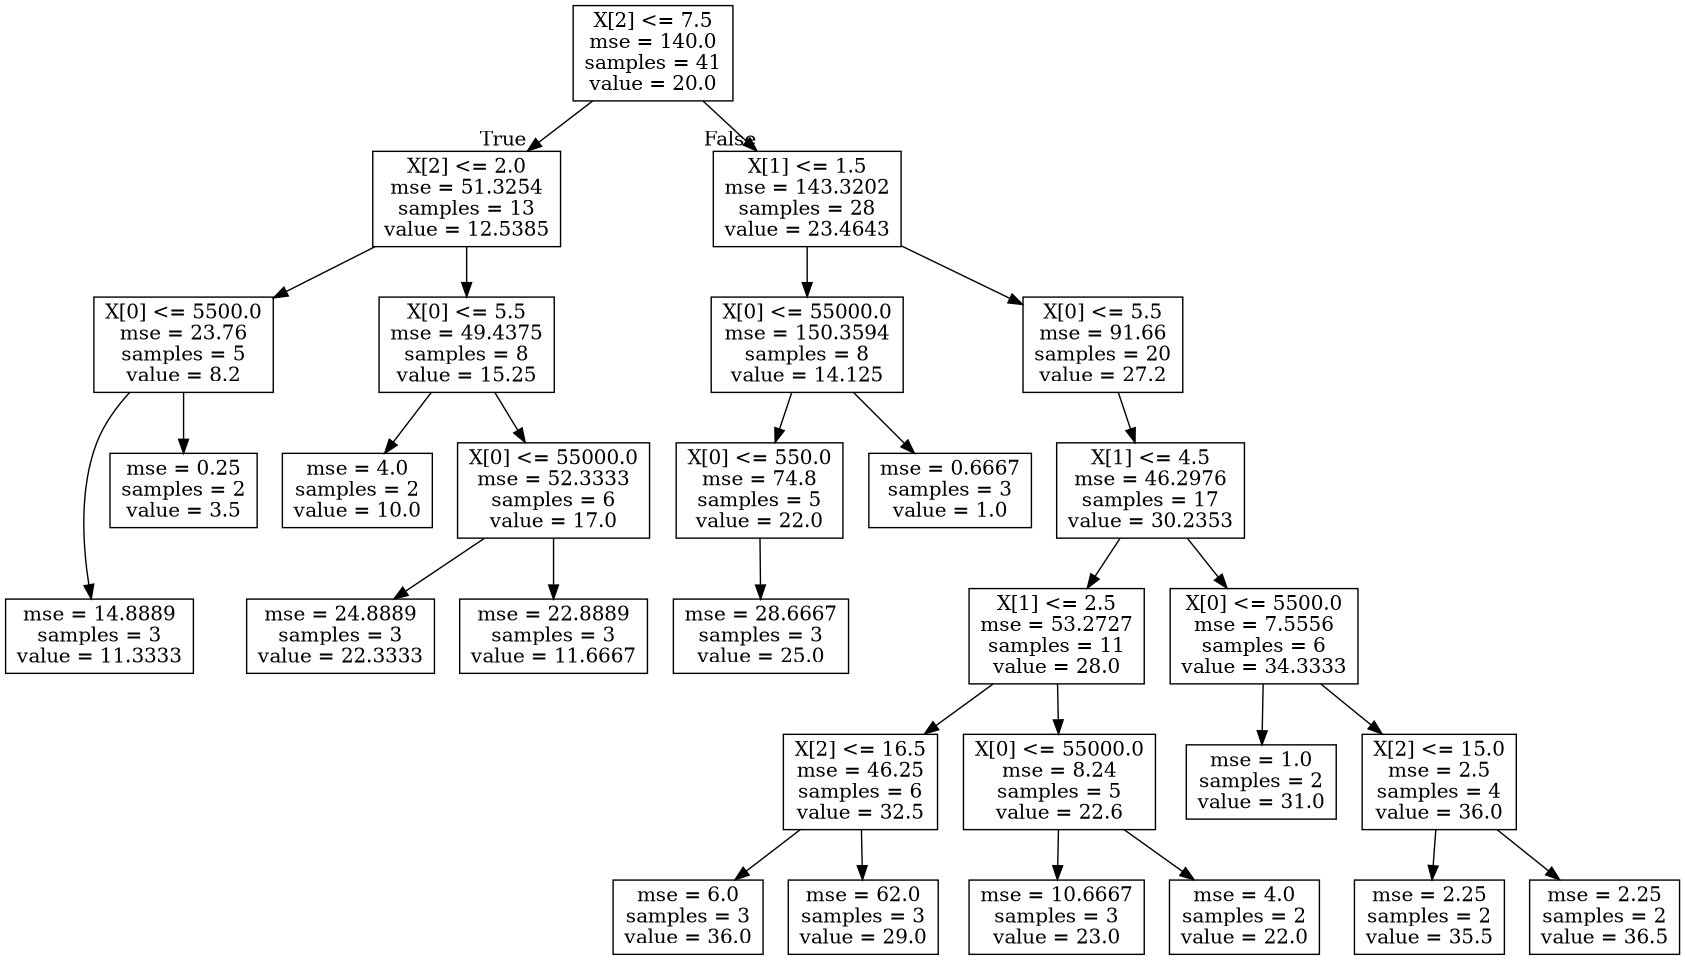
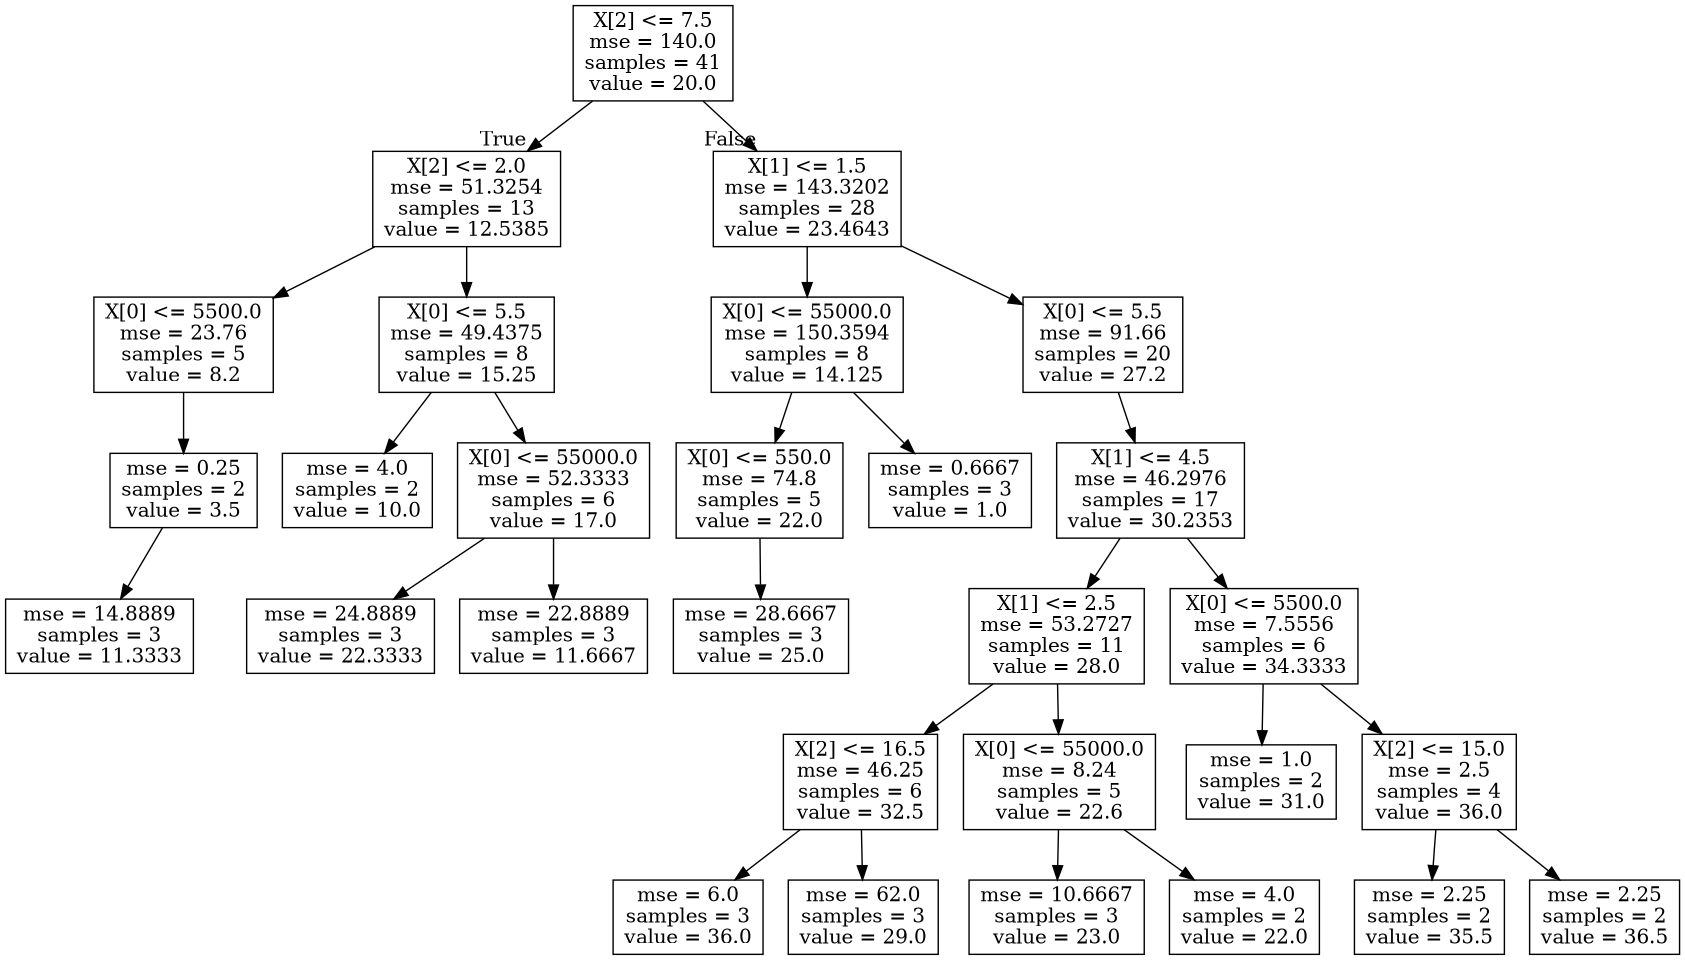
(87, 483) -> (145, 557)
